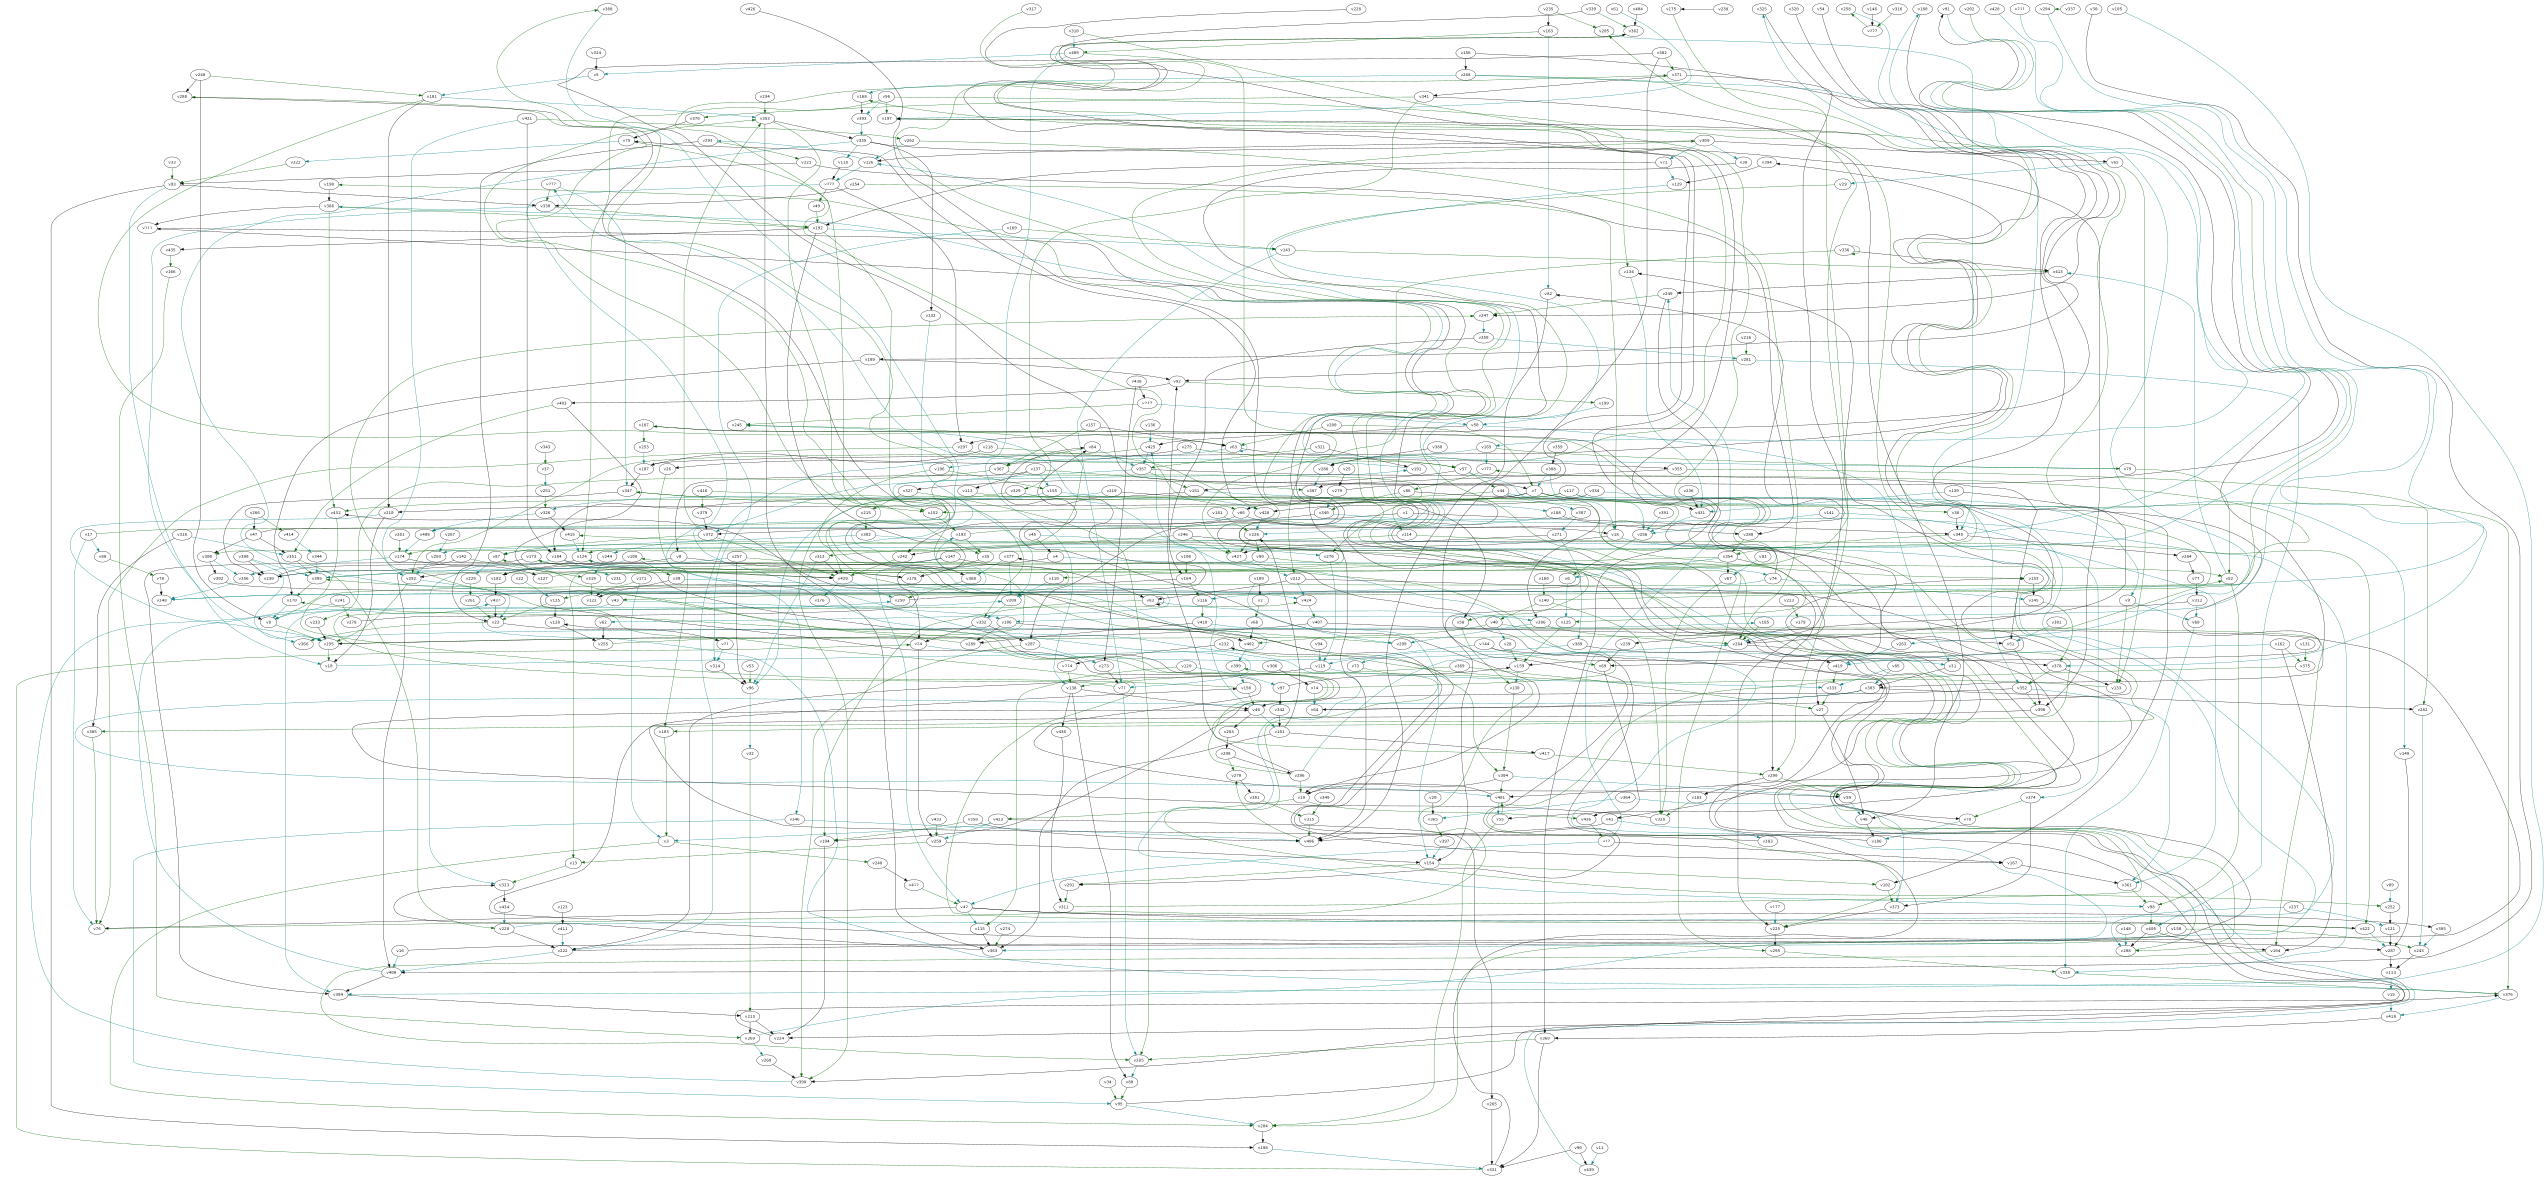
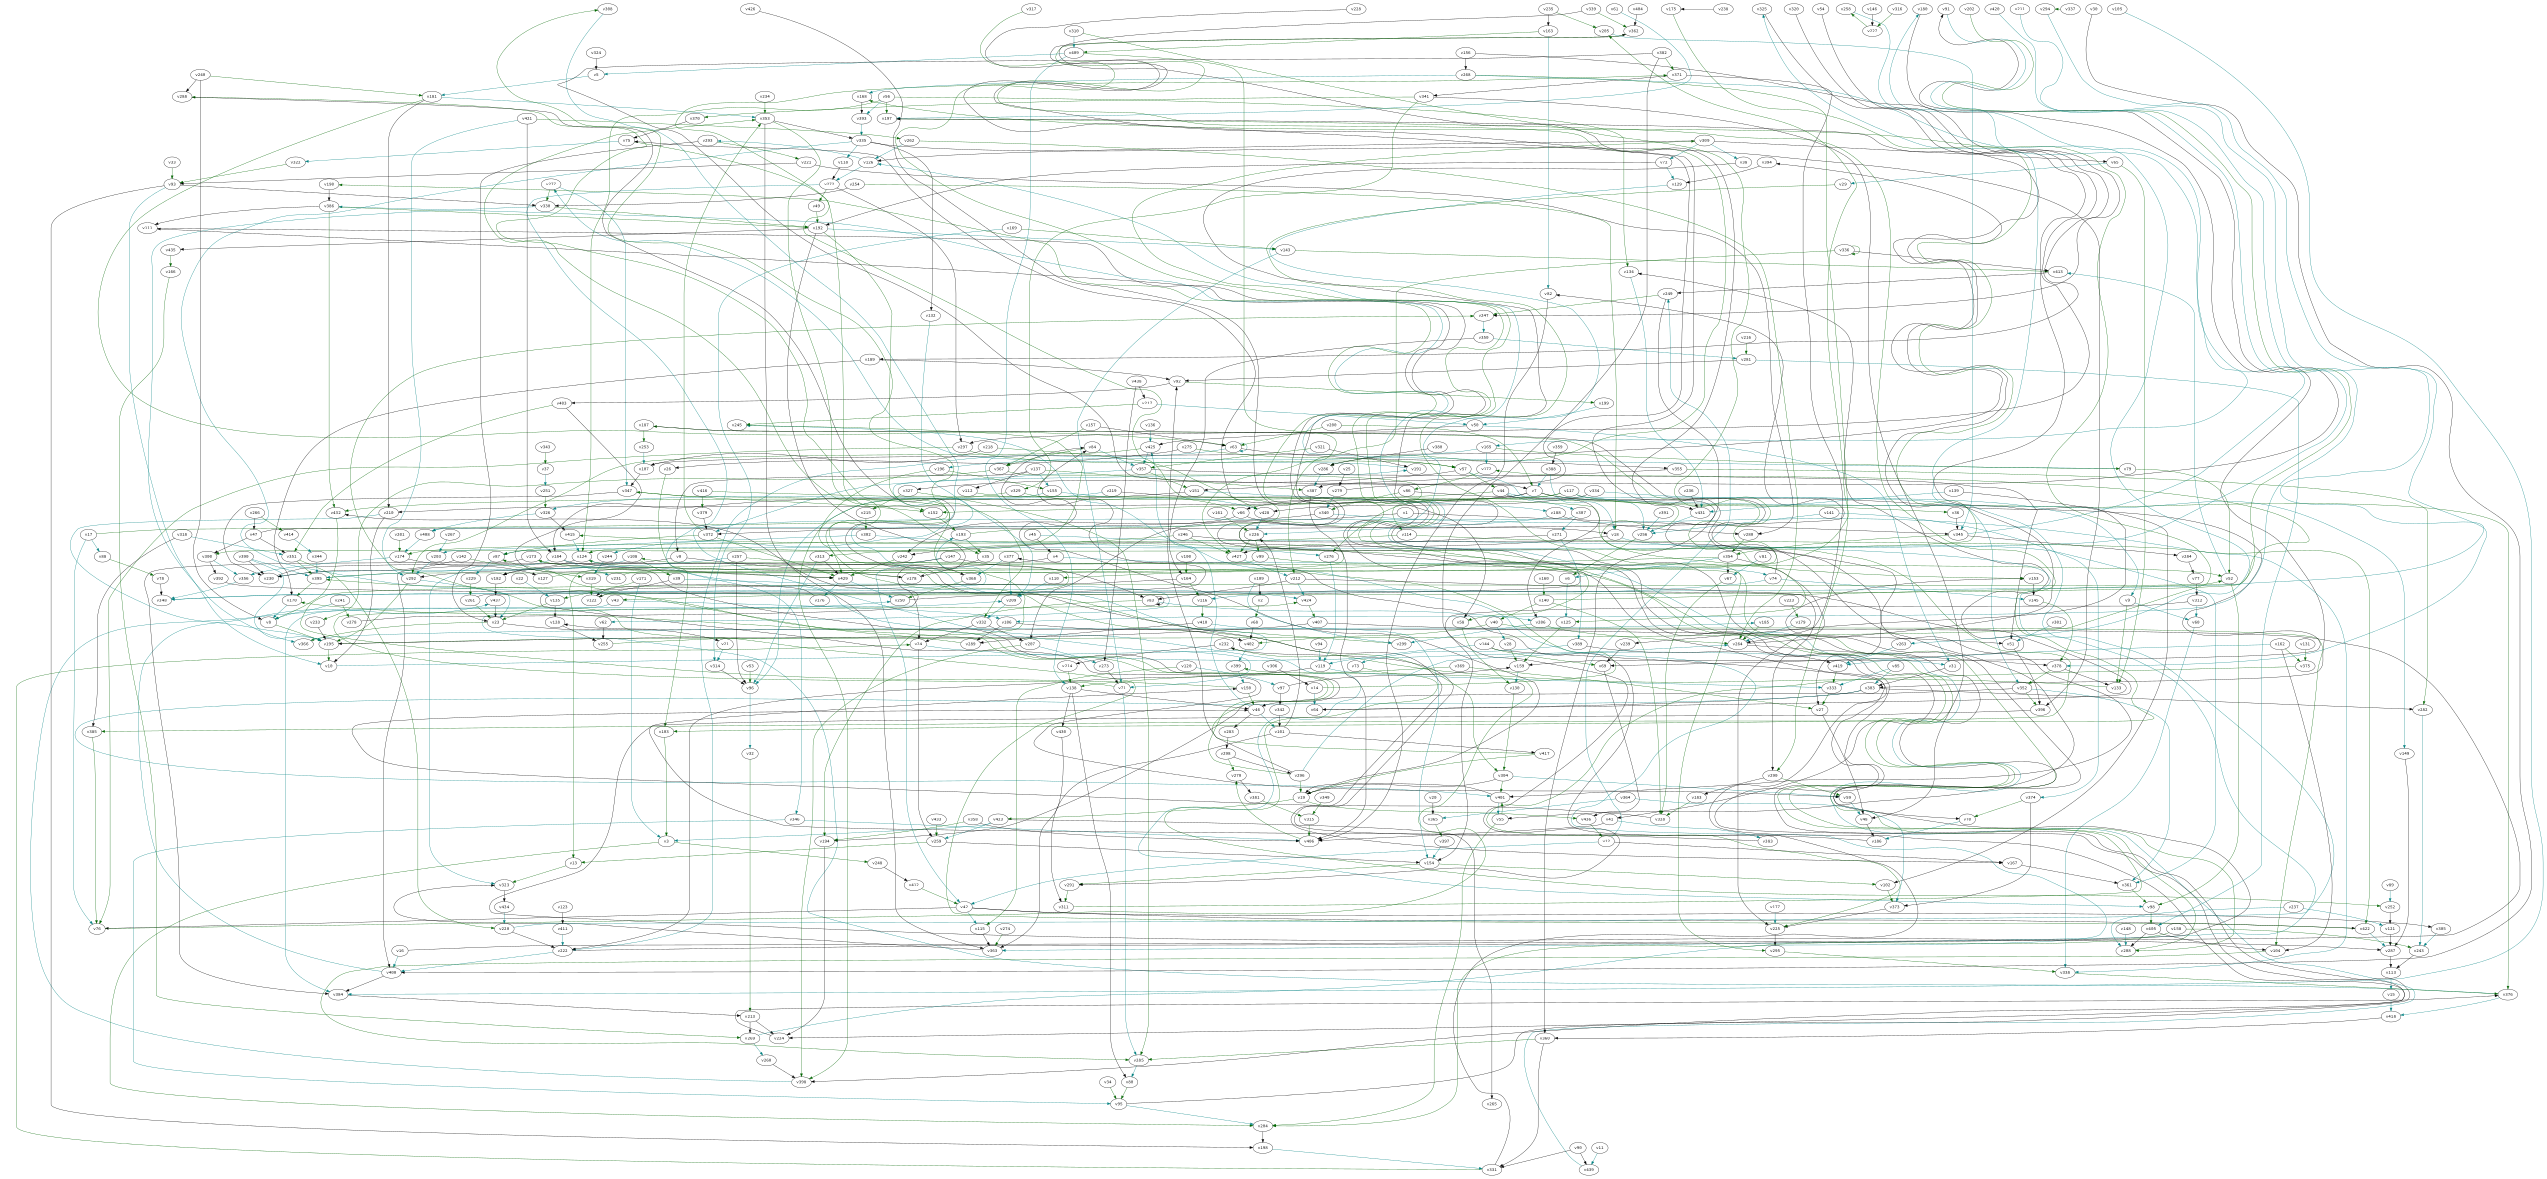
(1657, 765) -> (1427, 767)
(1492, 1135) -> none
